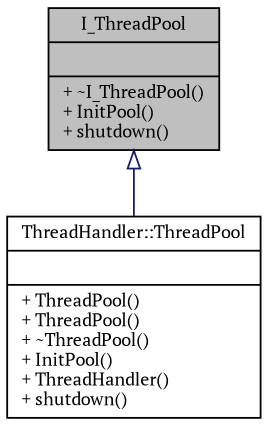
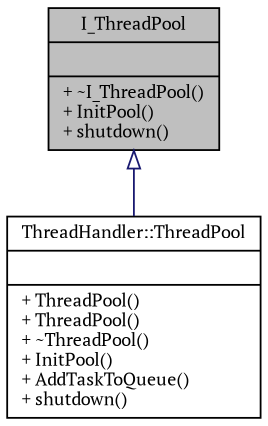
(96, 380) -> (106, 380)
